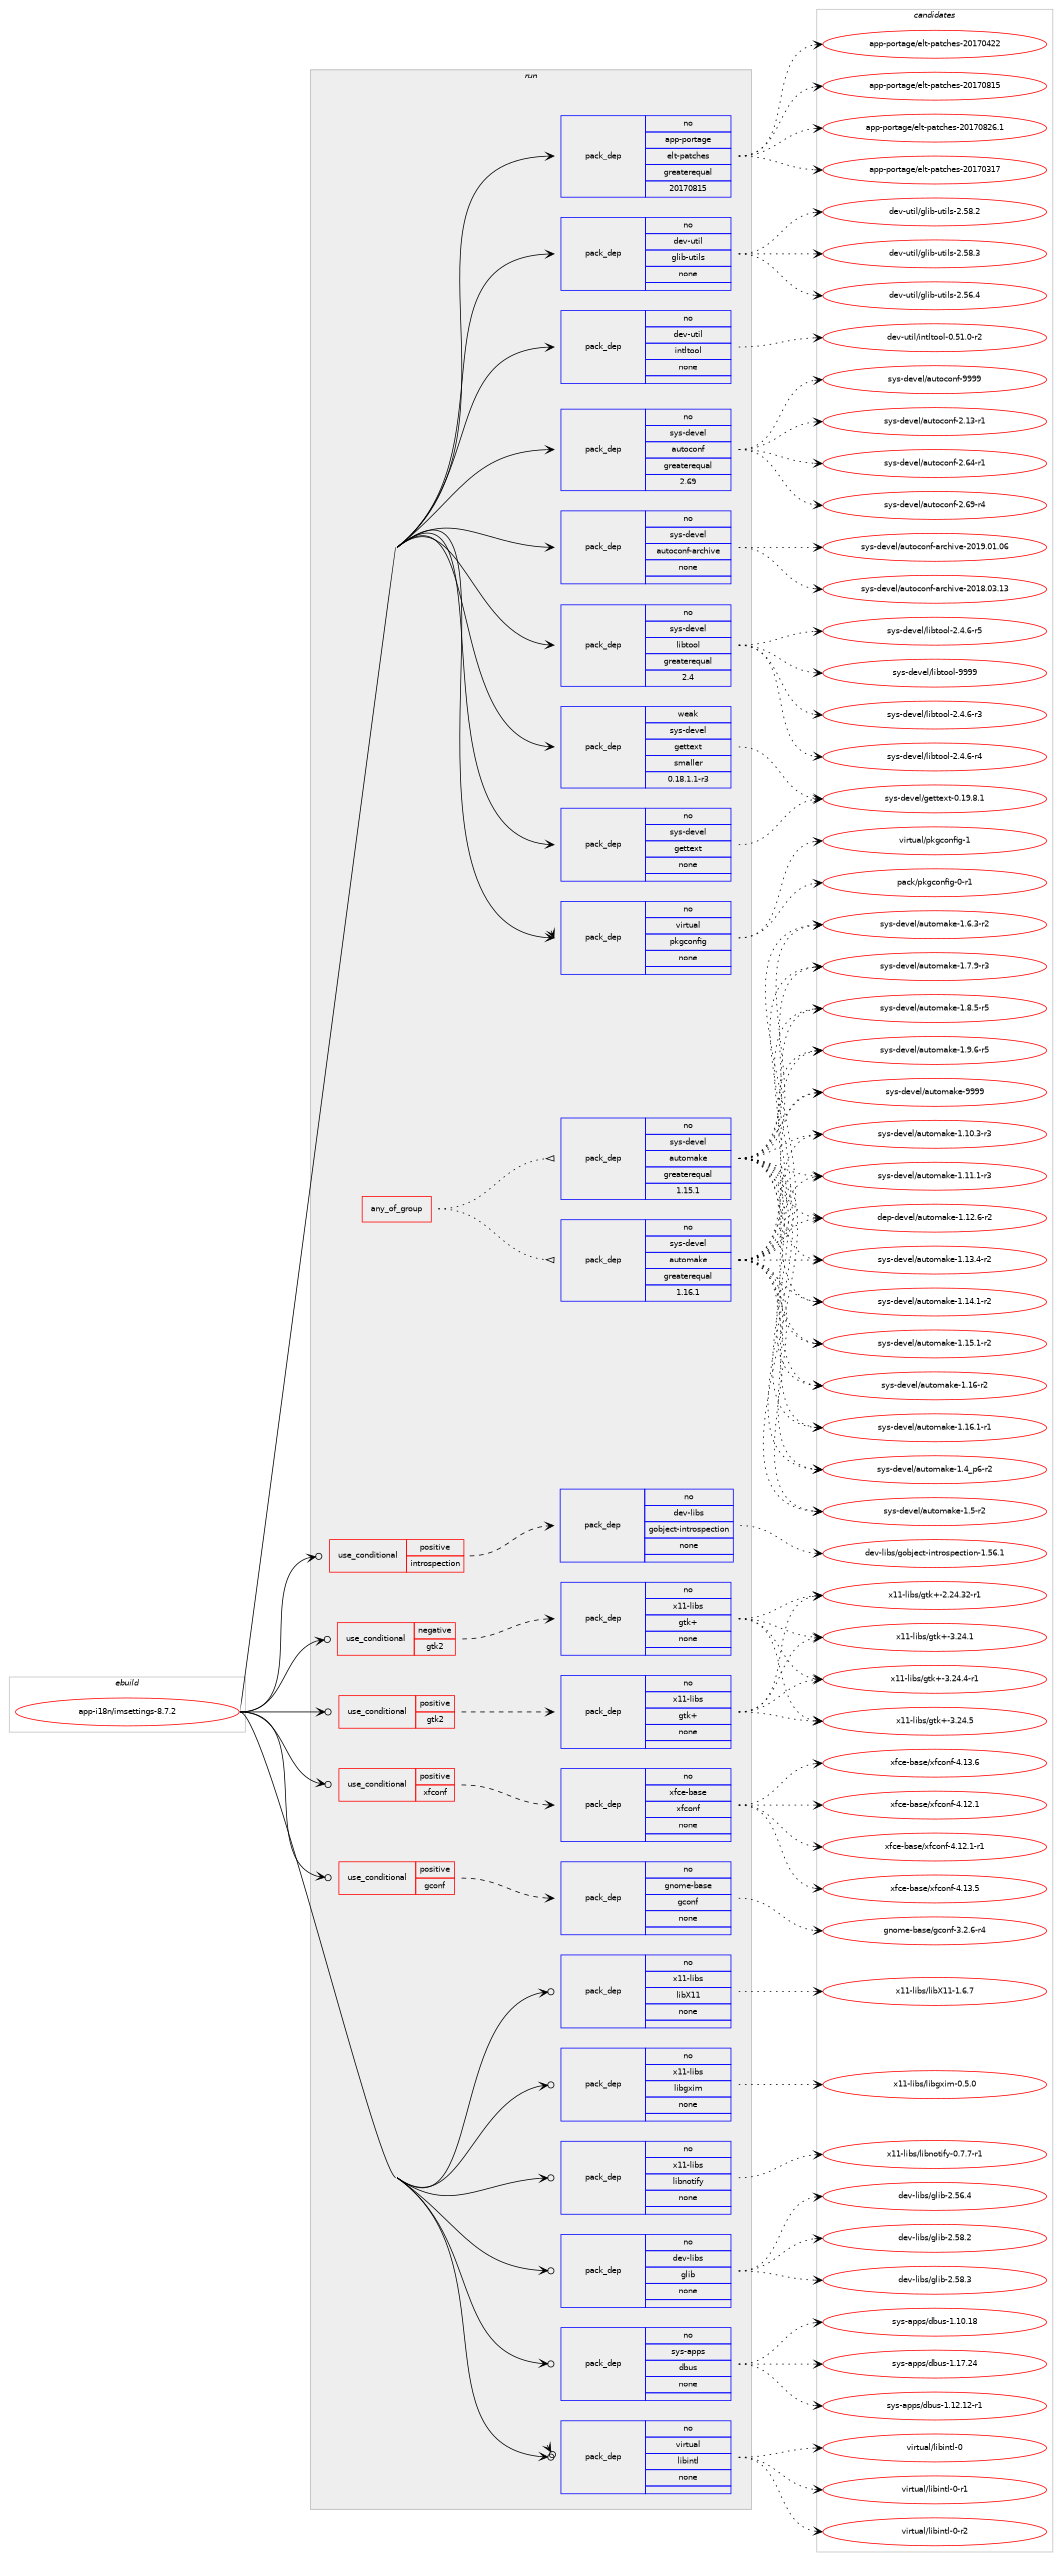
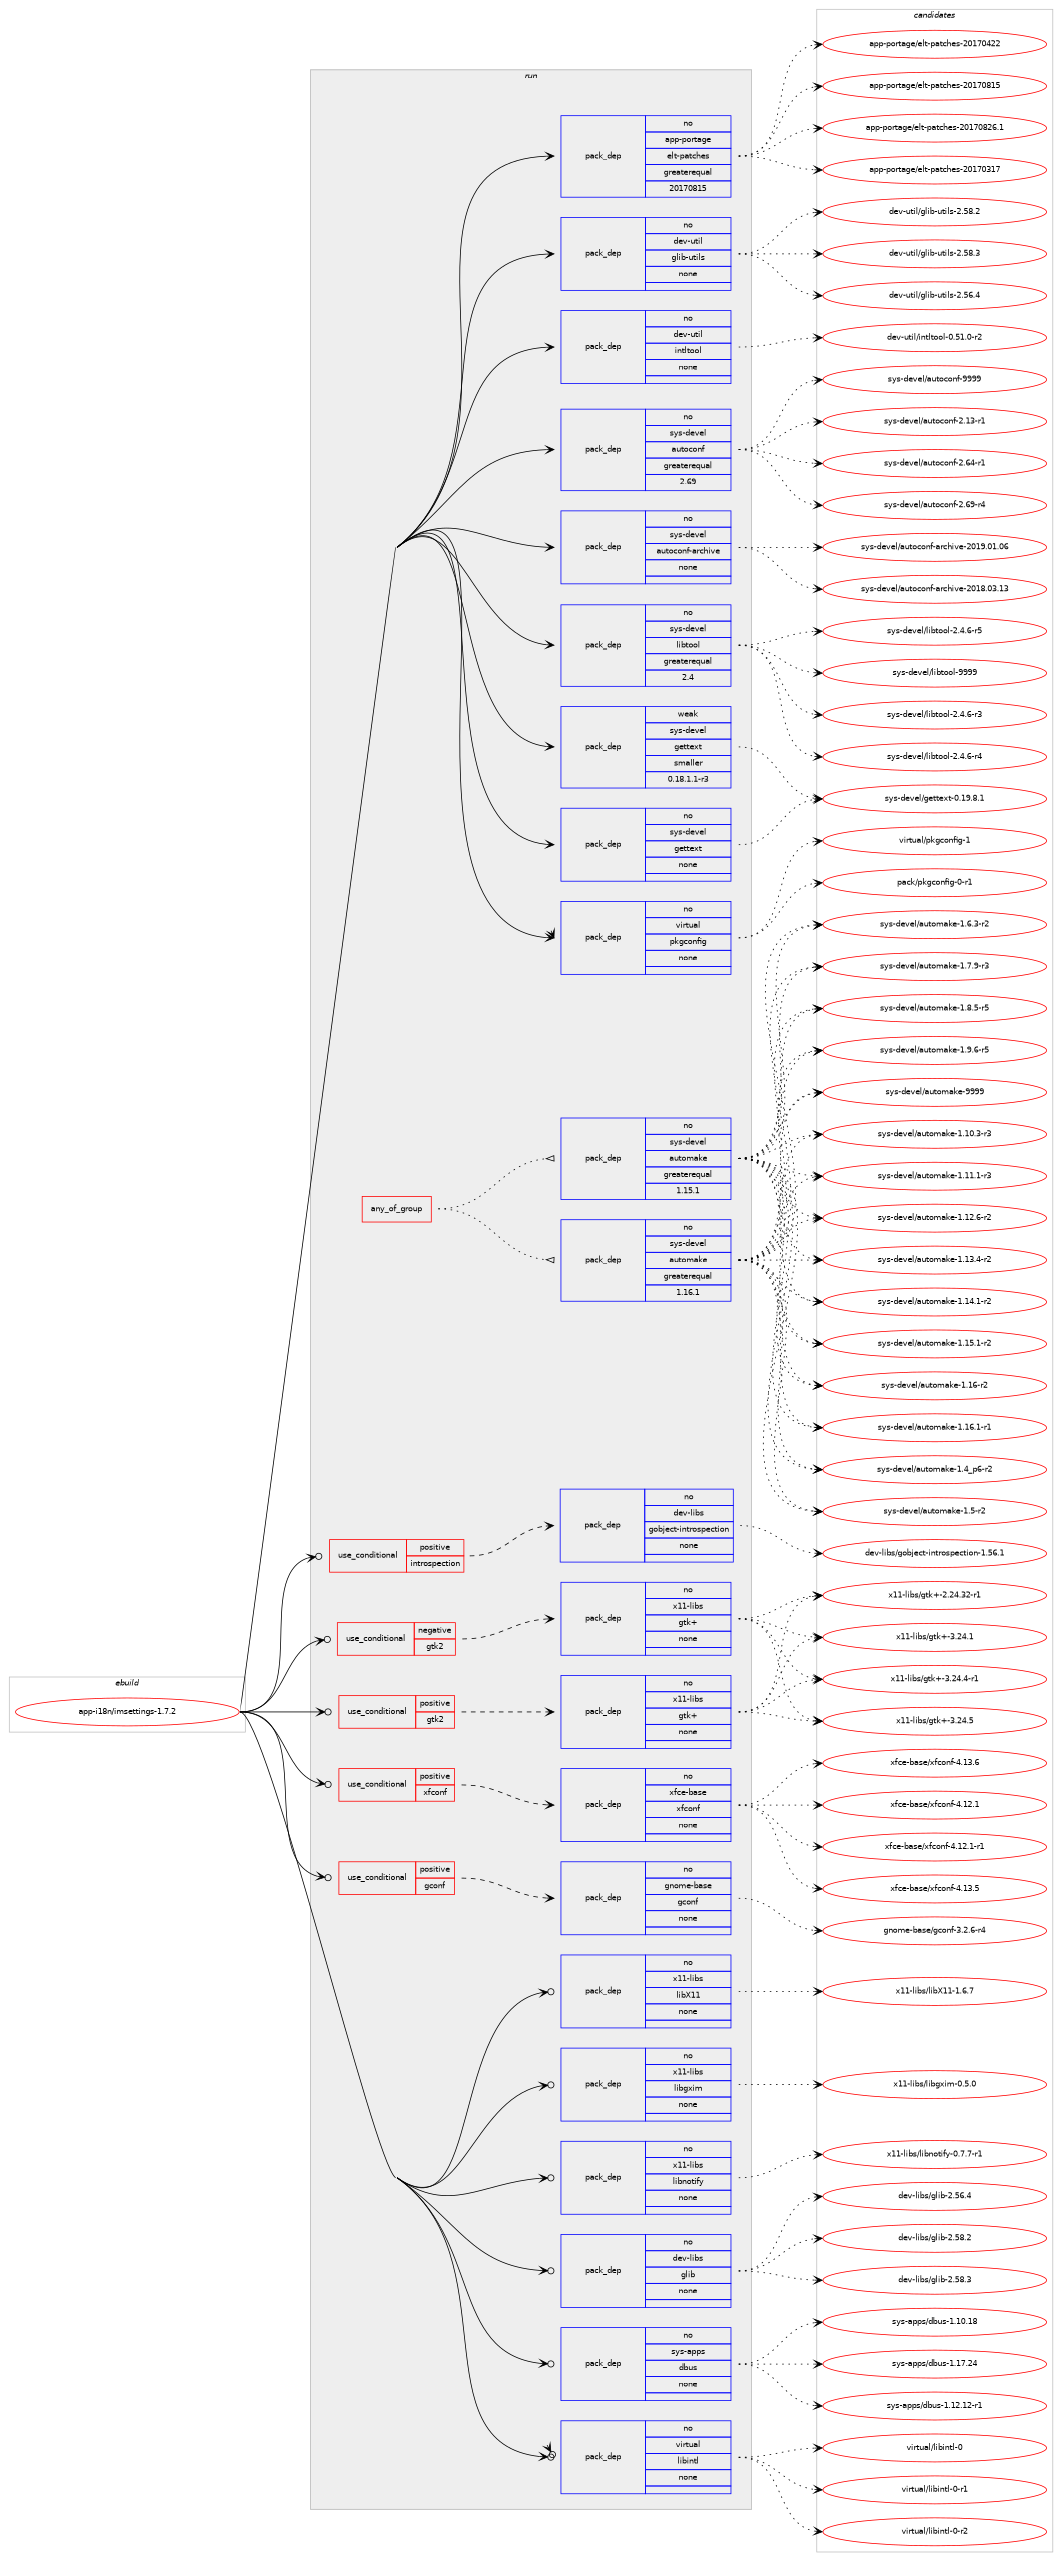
(935, 1218) -> (935, 1218)
(127, 1712) -> (127, 1712)
